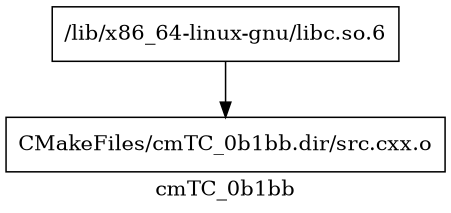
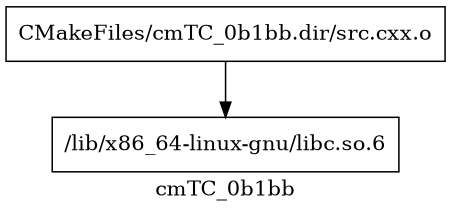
(226, 82) -> (226, 82)
